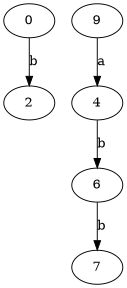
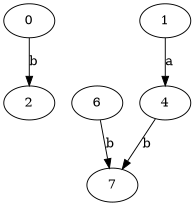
(97, 21) -> (165, 21)
(97, 139) -> (141, 140)
